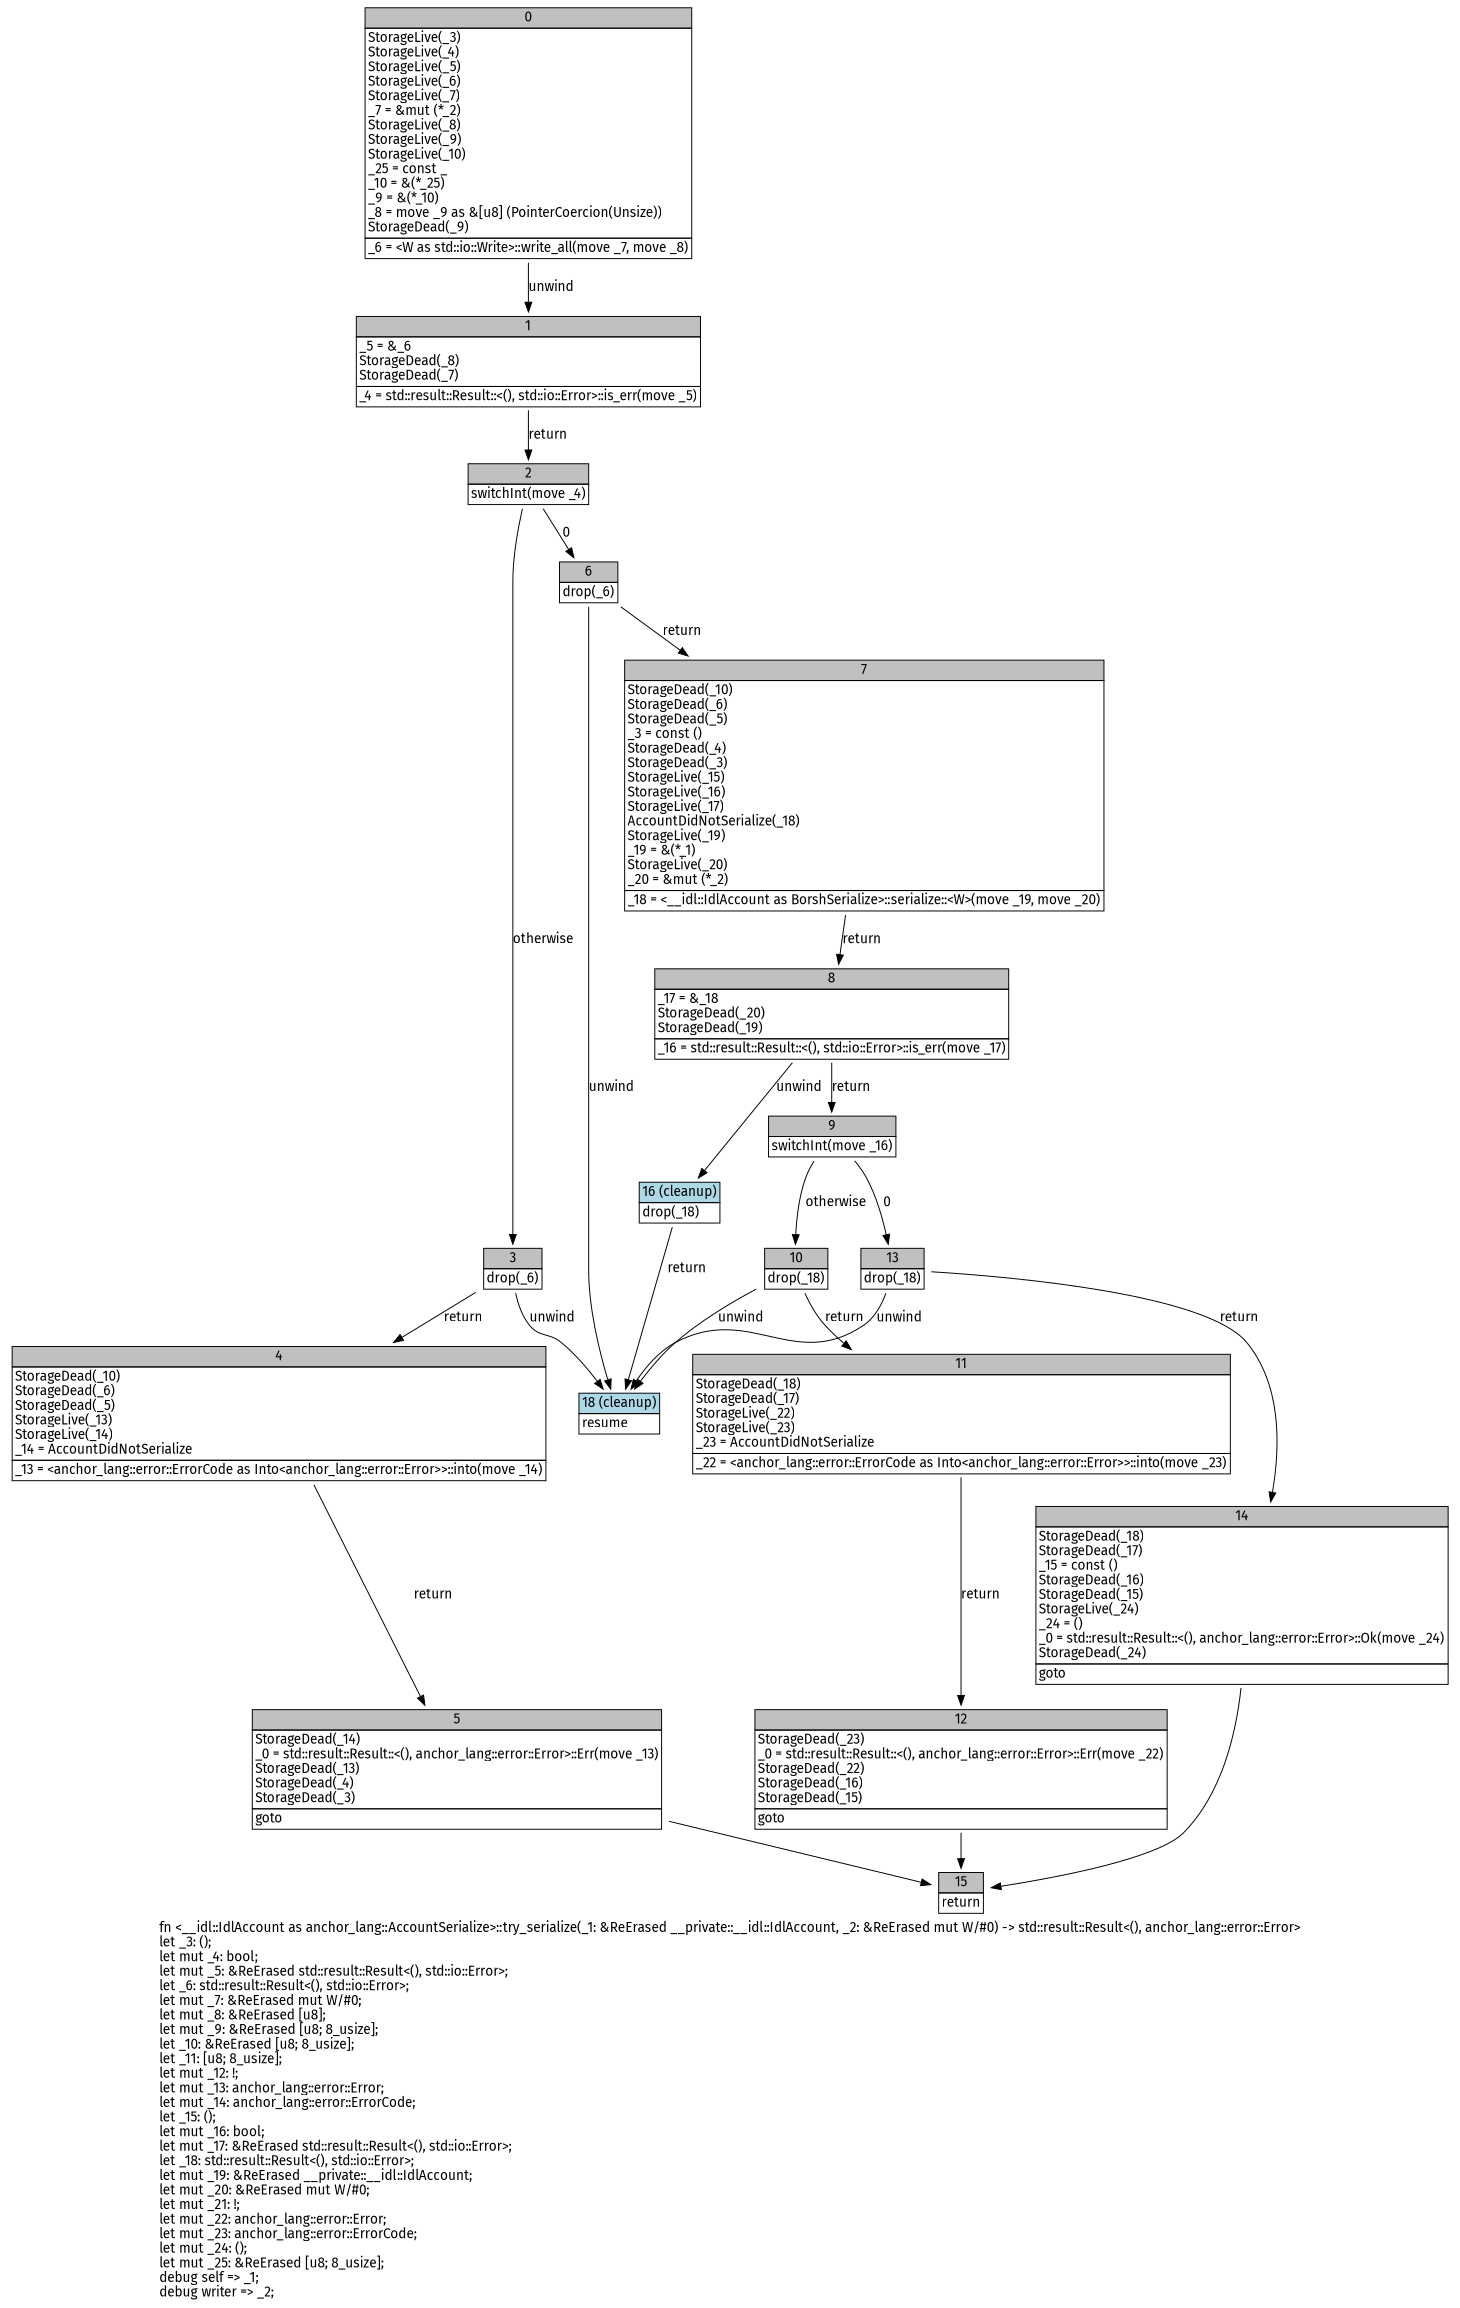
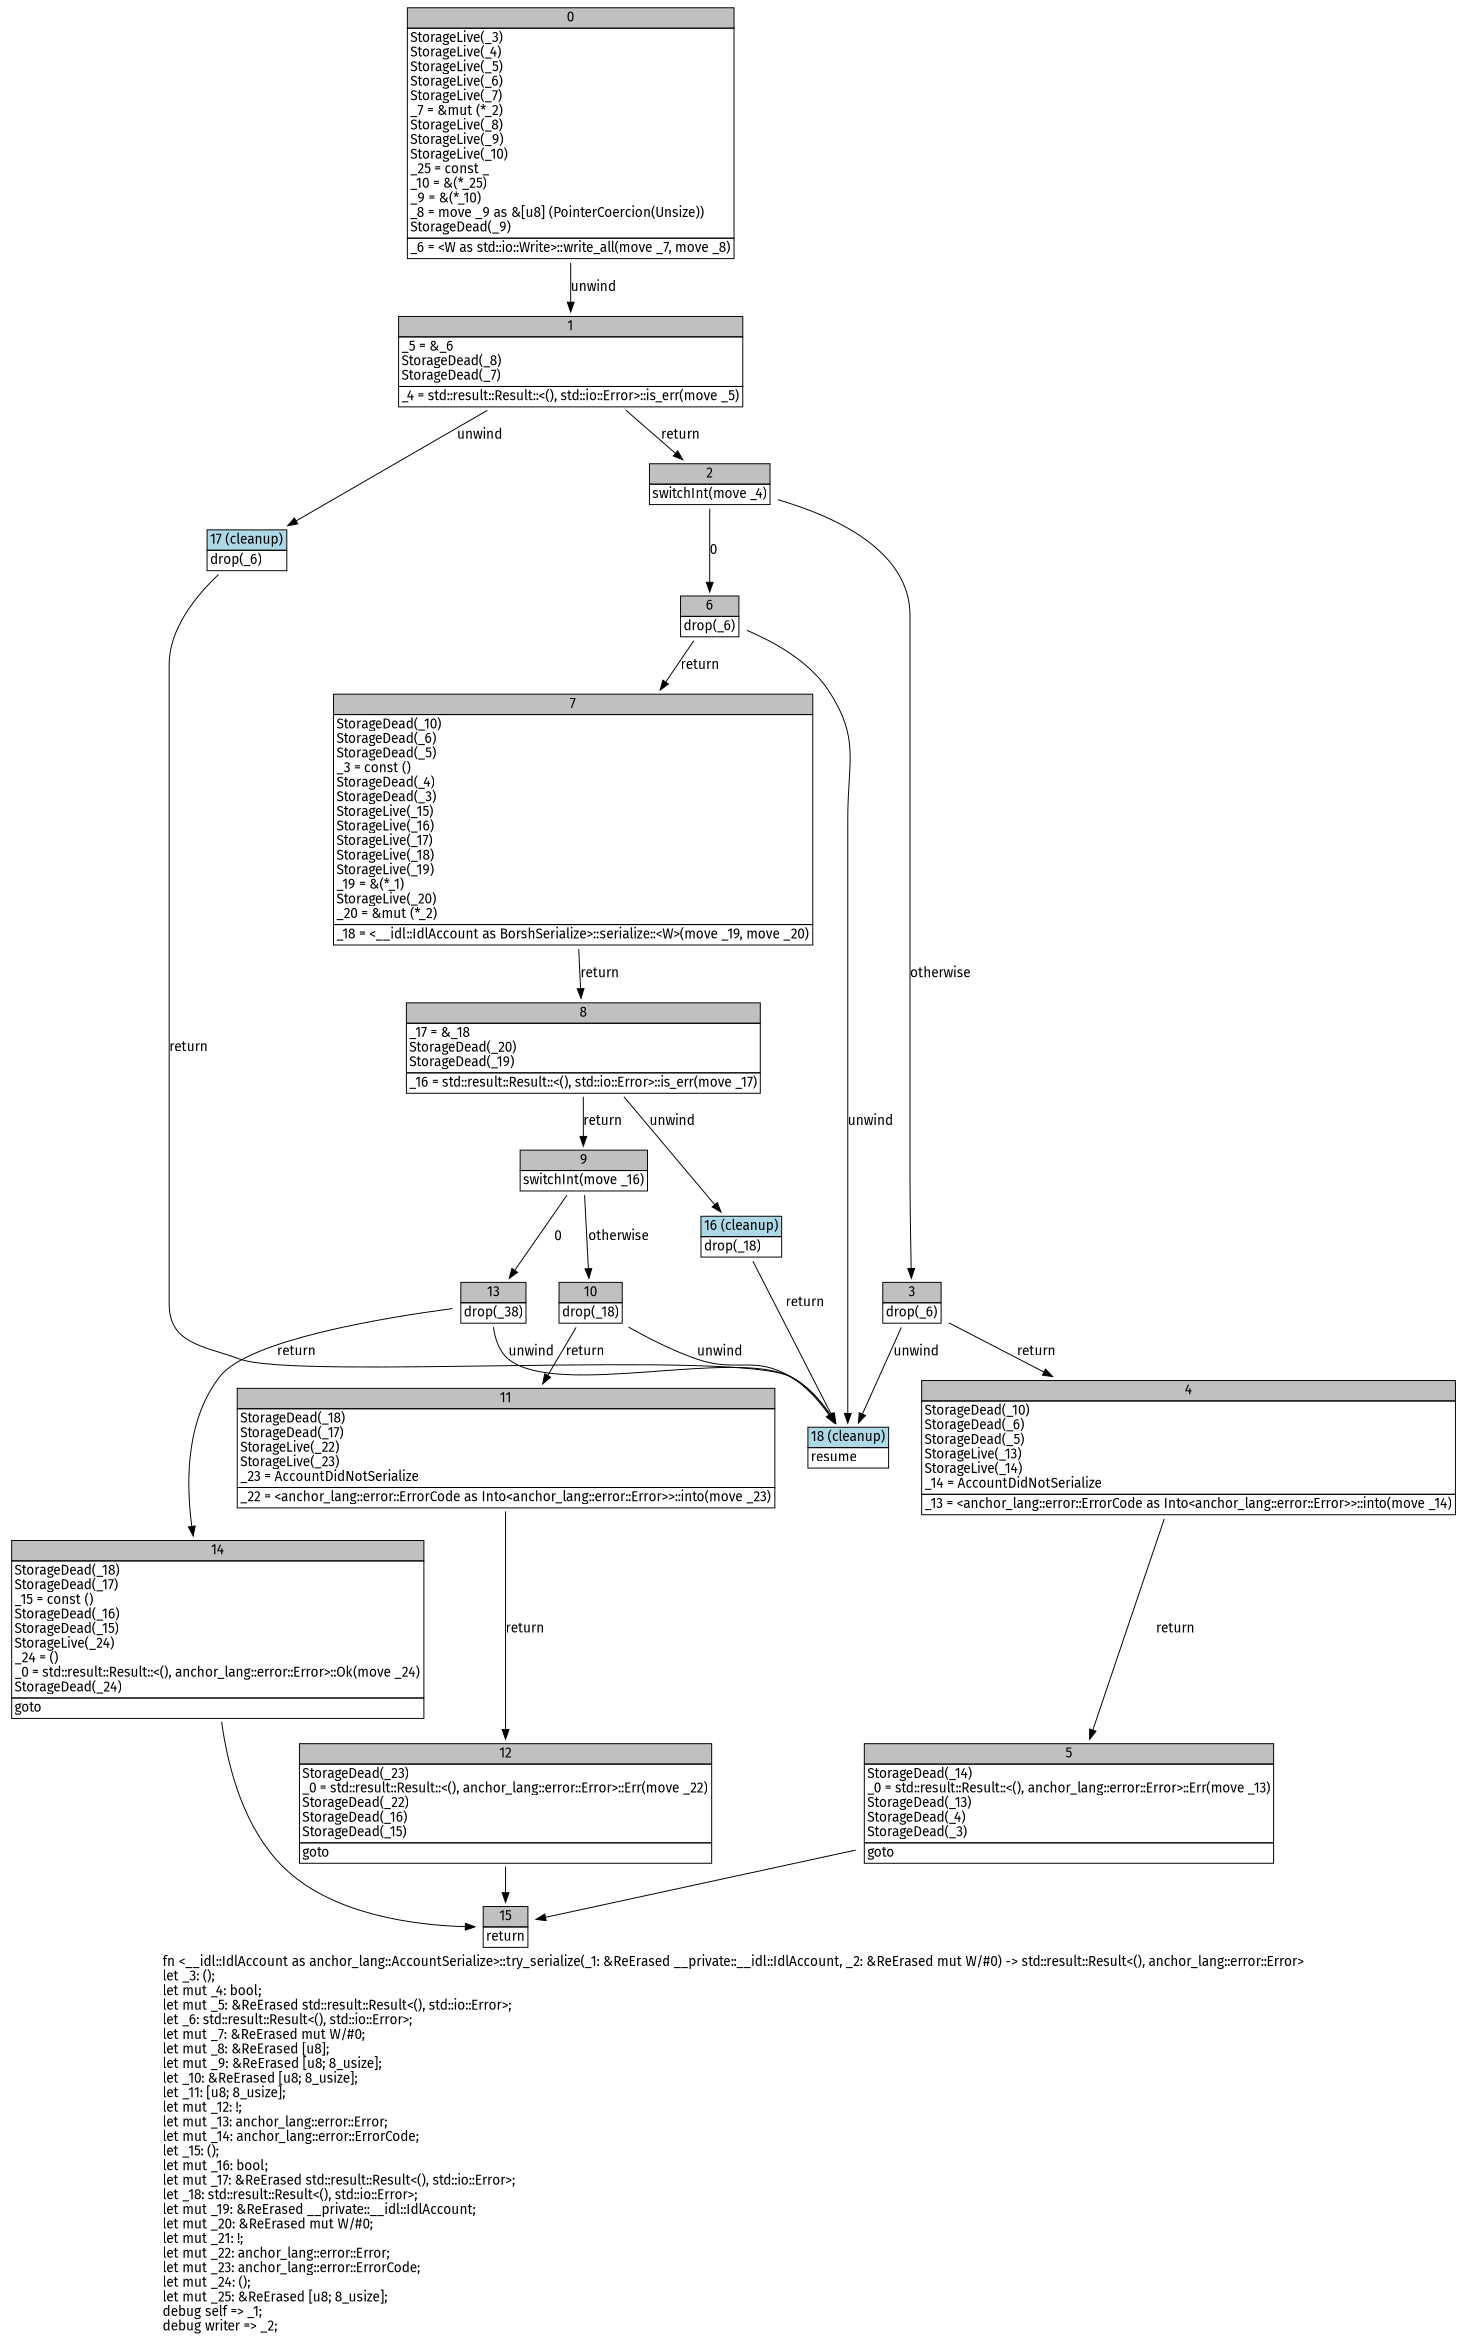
none -> (247, 550)
(714, 822) -> (385, 856)
(892, 1278) -> (493, 1312)
